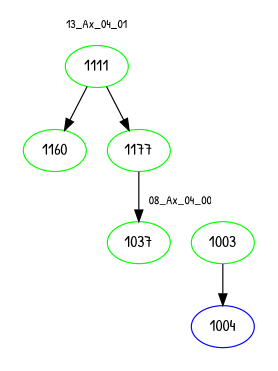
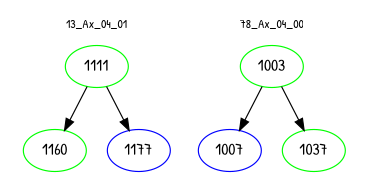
(139, 150) -> (139, 150)
(139, 197) -> (290, 103)
(181, 201) -> (272, 25)
(223, 327) -> (230, 150)
